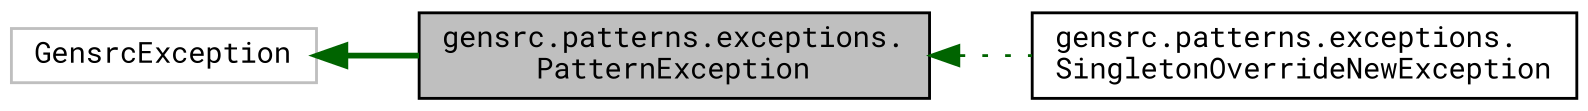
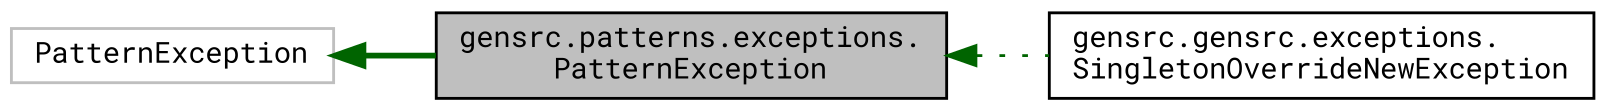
(164, 56) -> (173, 56)
(1305, 56) -> (1322, 56)
